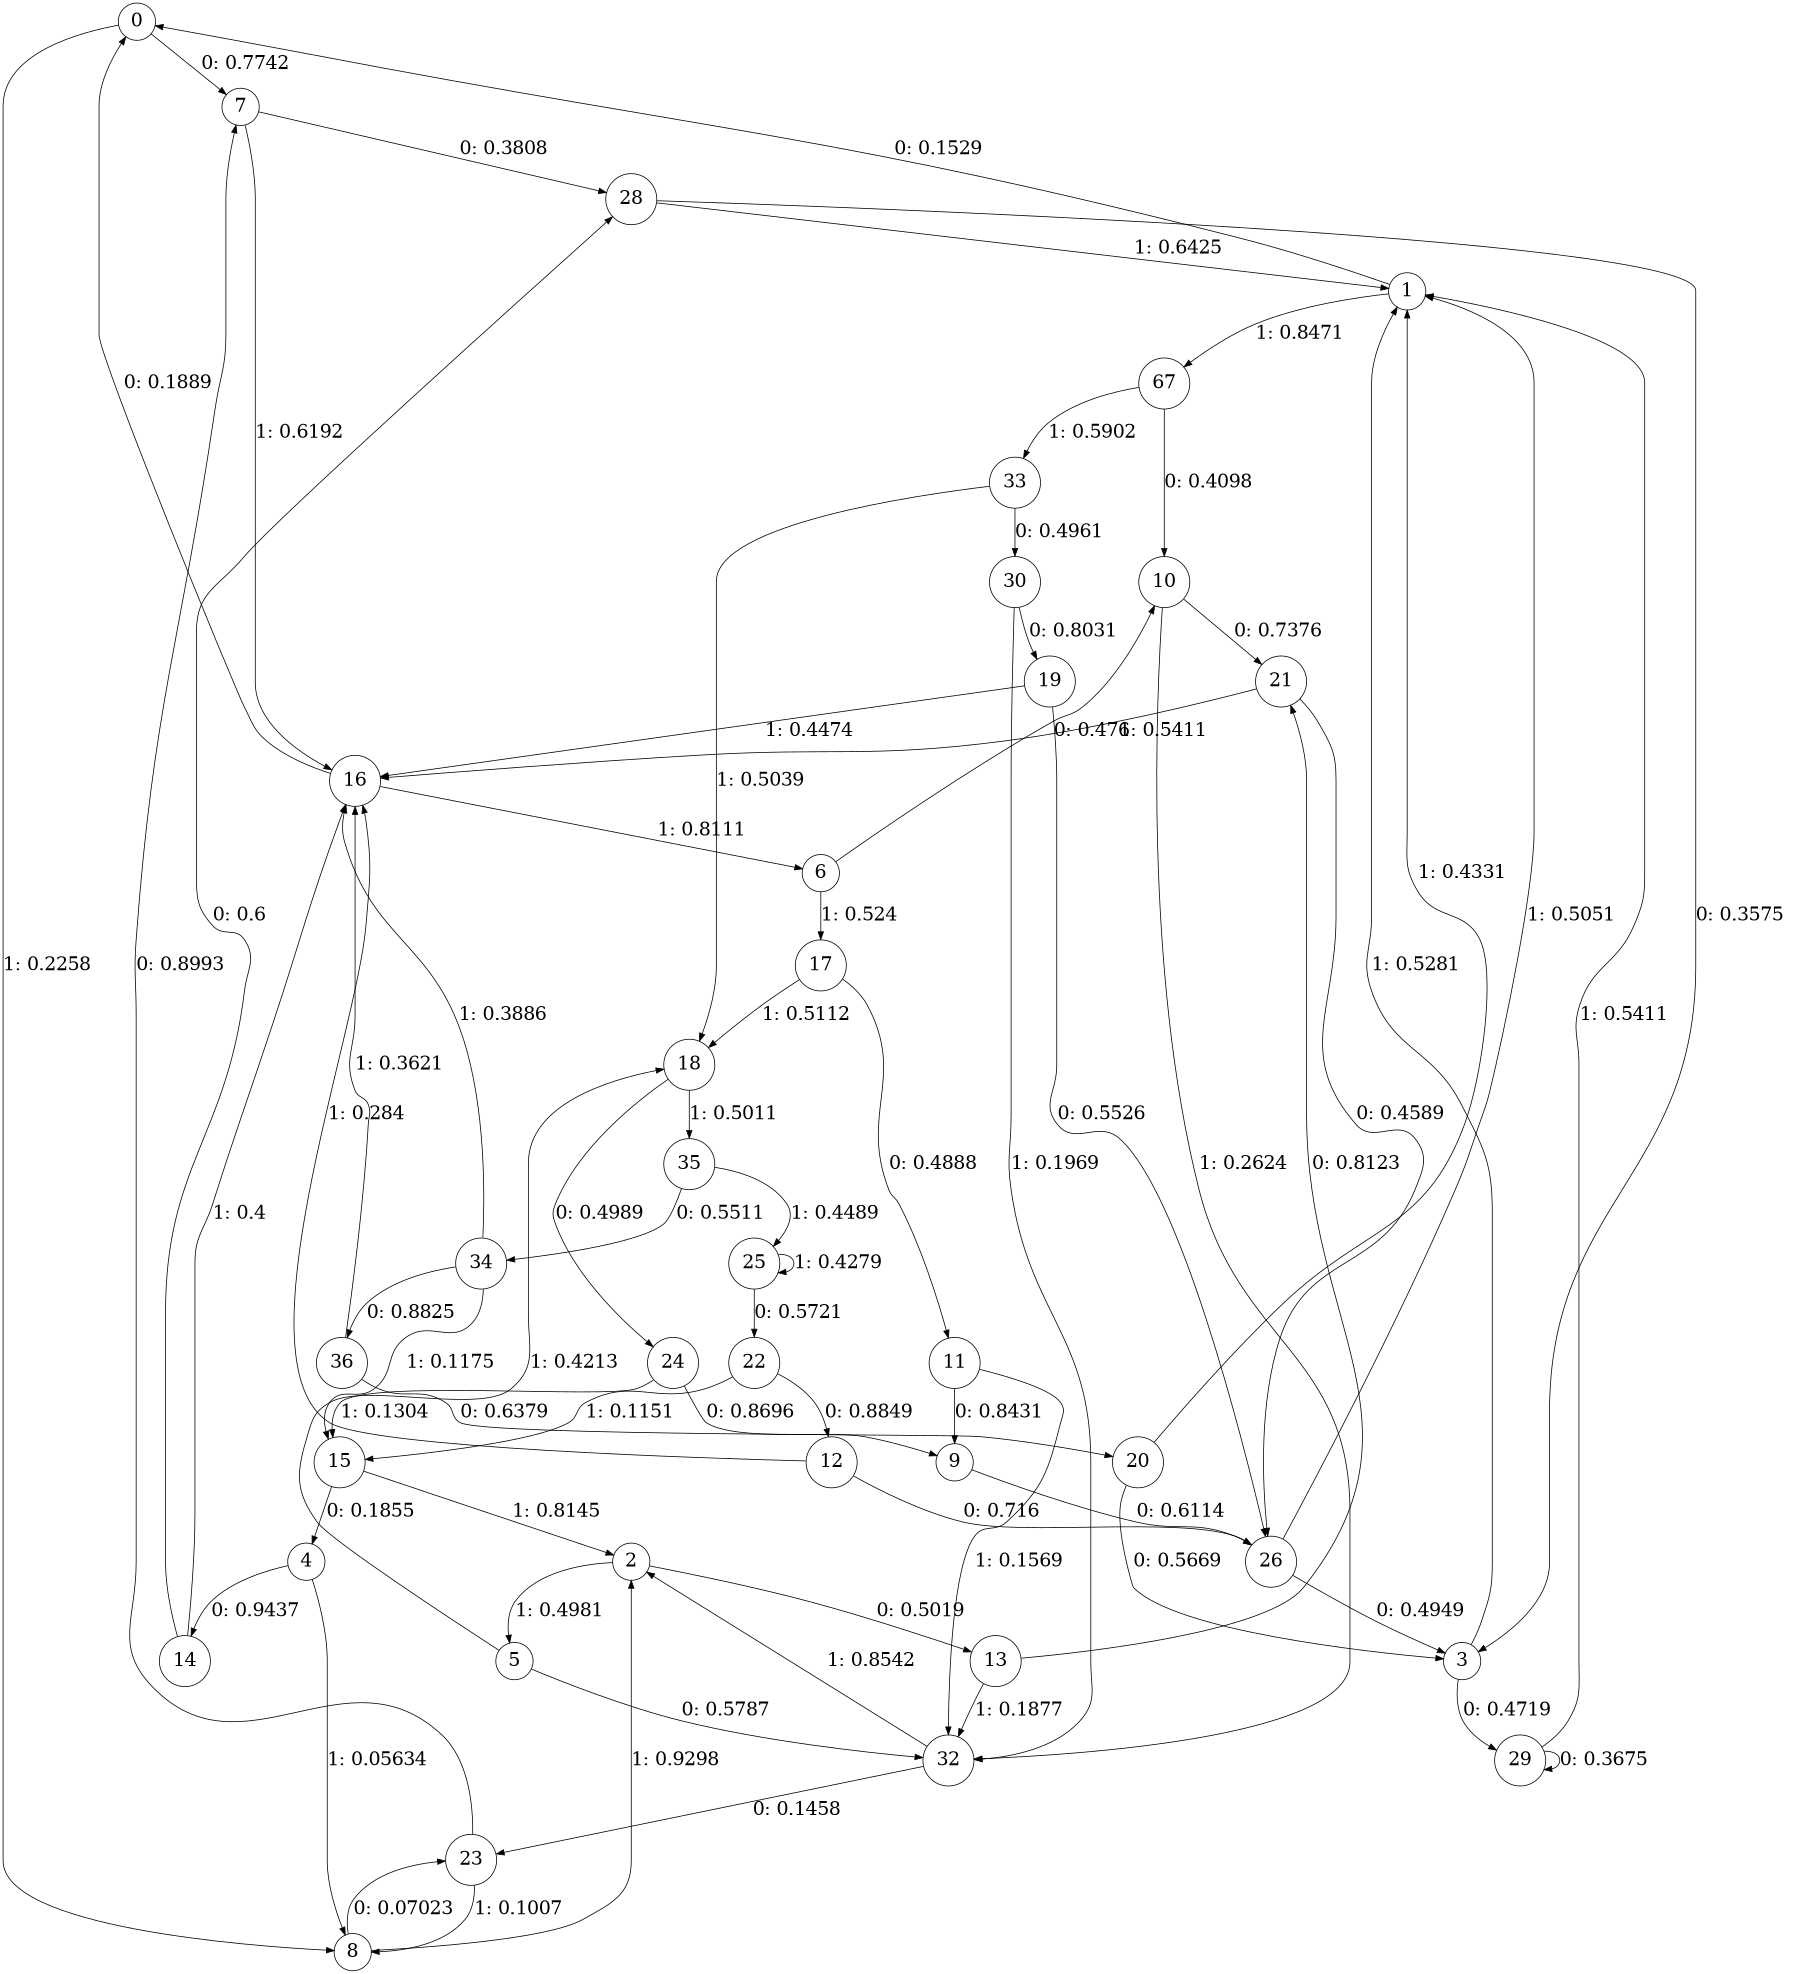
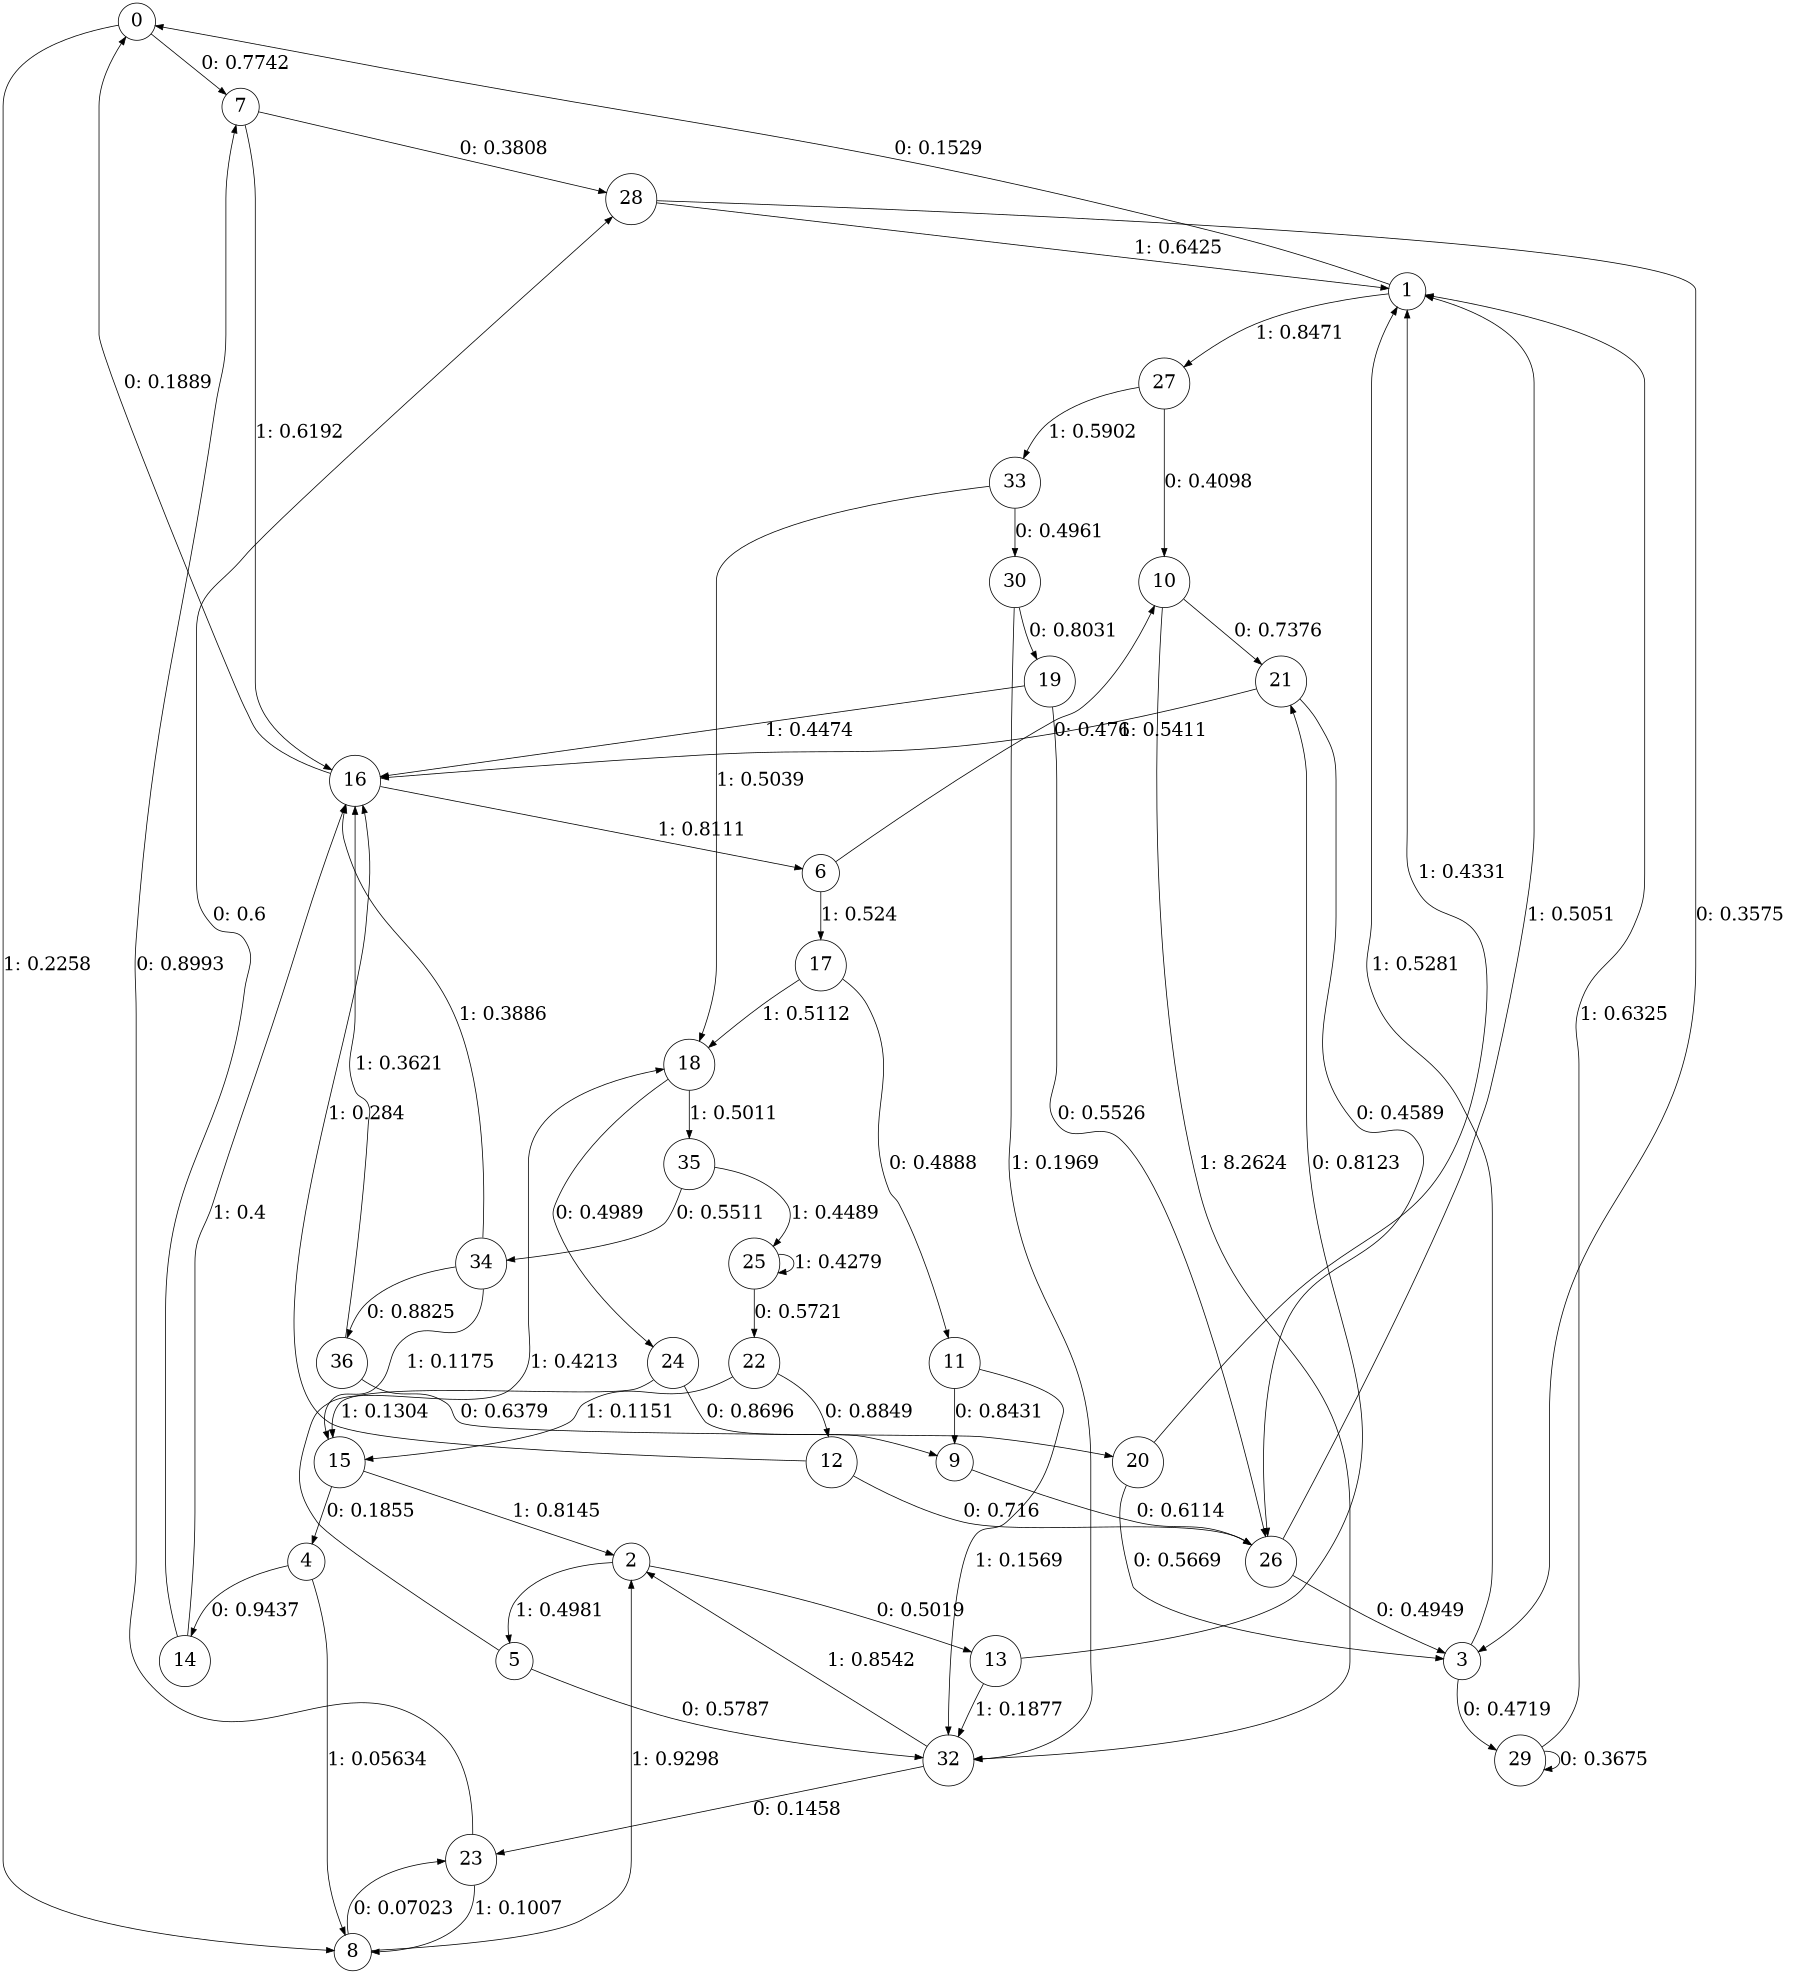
(1164, 383) -> (1164, 383)
(1632, 1015) -> (1632, 1015)
(1252, 1164) -> (1252, 1164)
